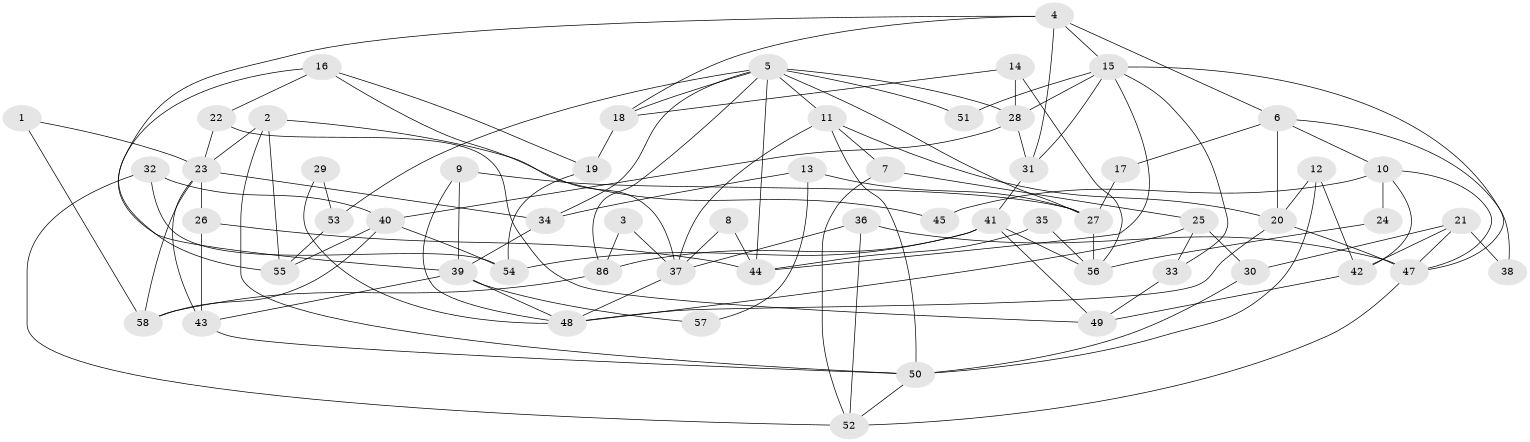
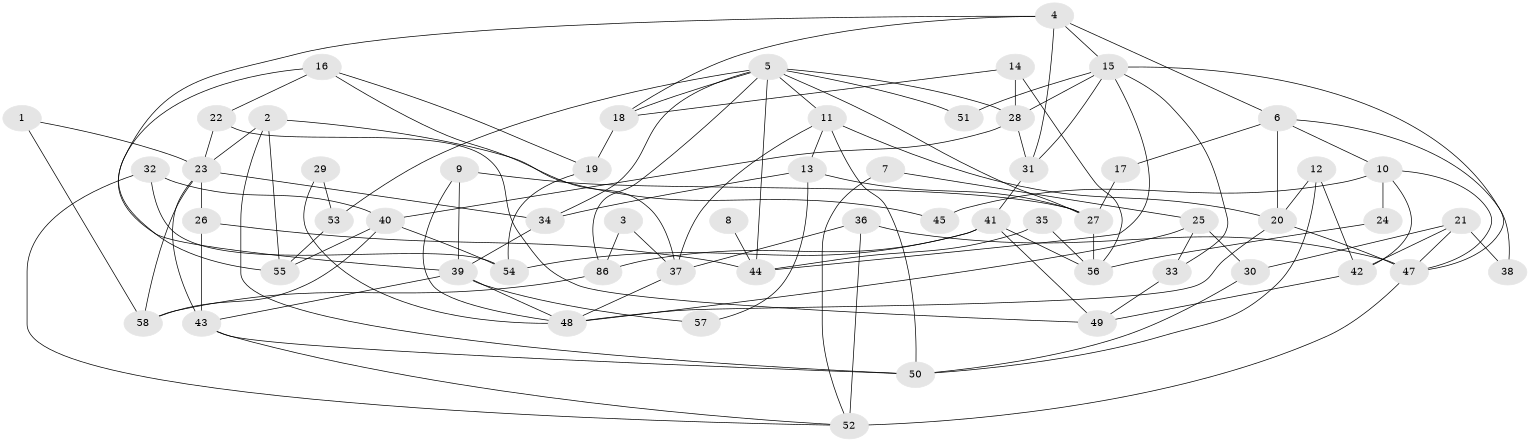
(857, 144) -> (817, 144)
(703, 247) -> none
(882, 400) -> (521, 393)
